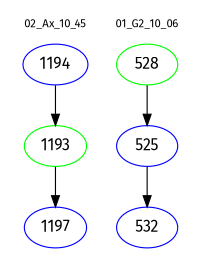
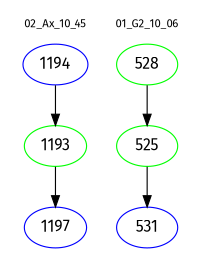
(147, 146) -> (147, 146)
(147, 228) -> (147, 228)
